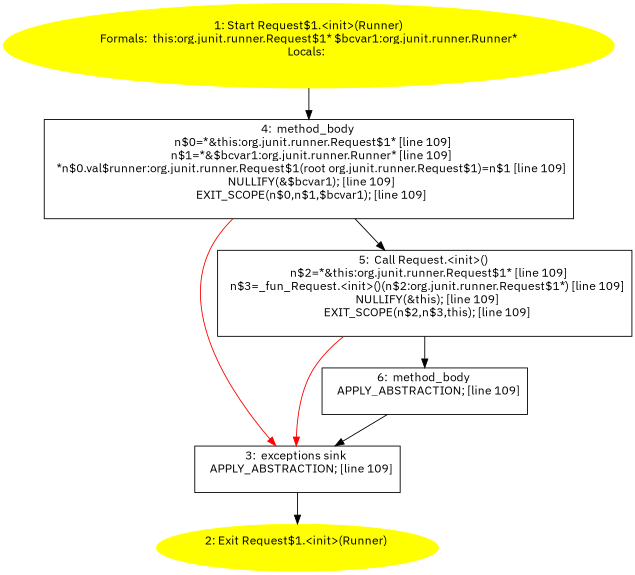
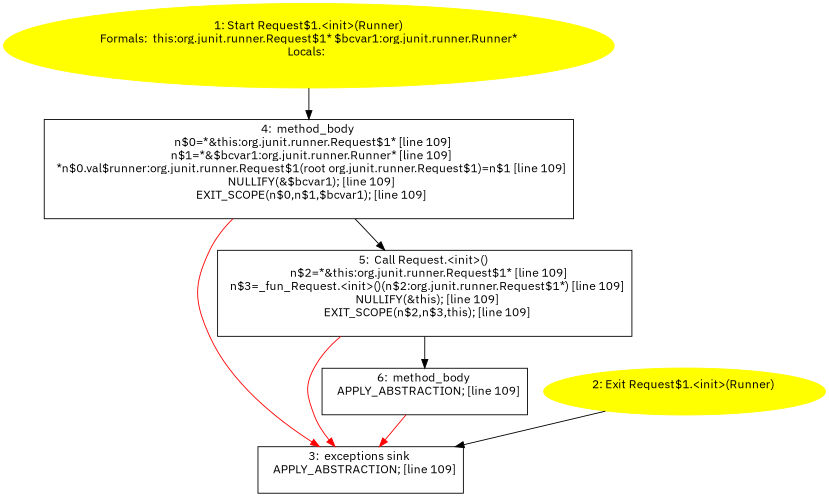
(365, 428) -> (395, 427)
(297, 504) -> (535, 428)
